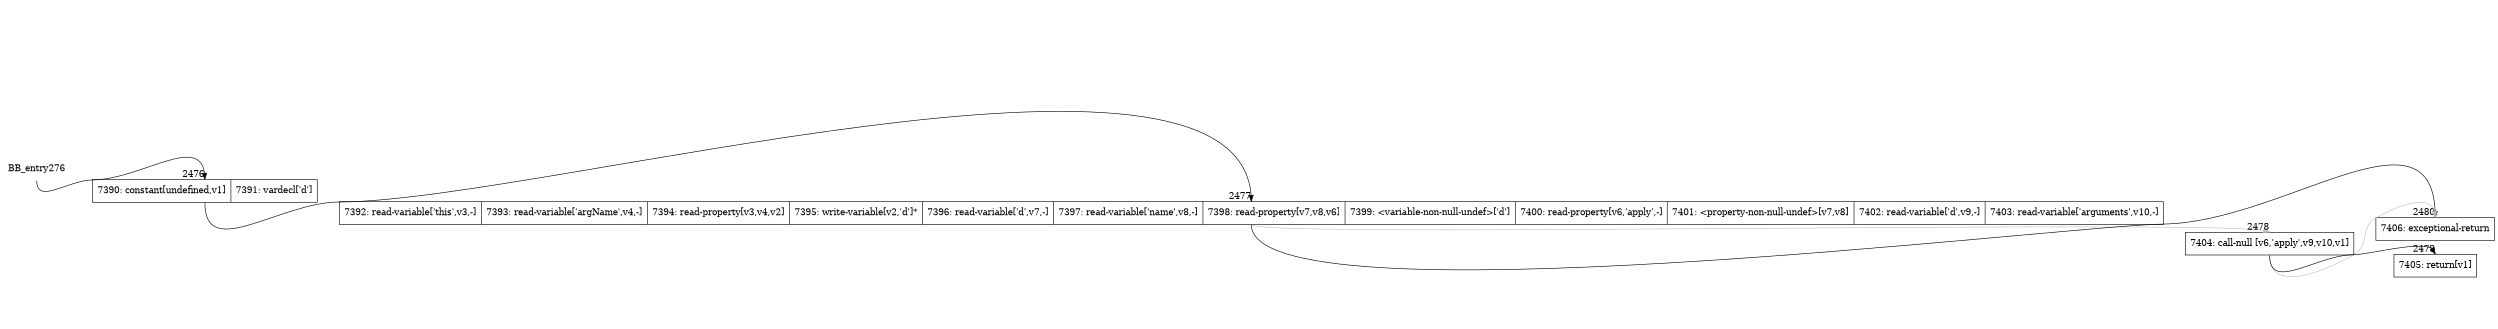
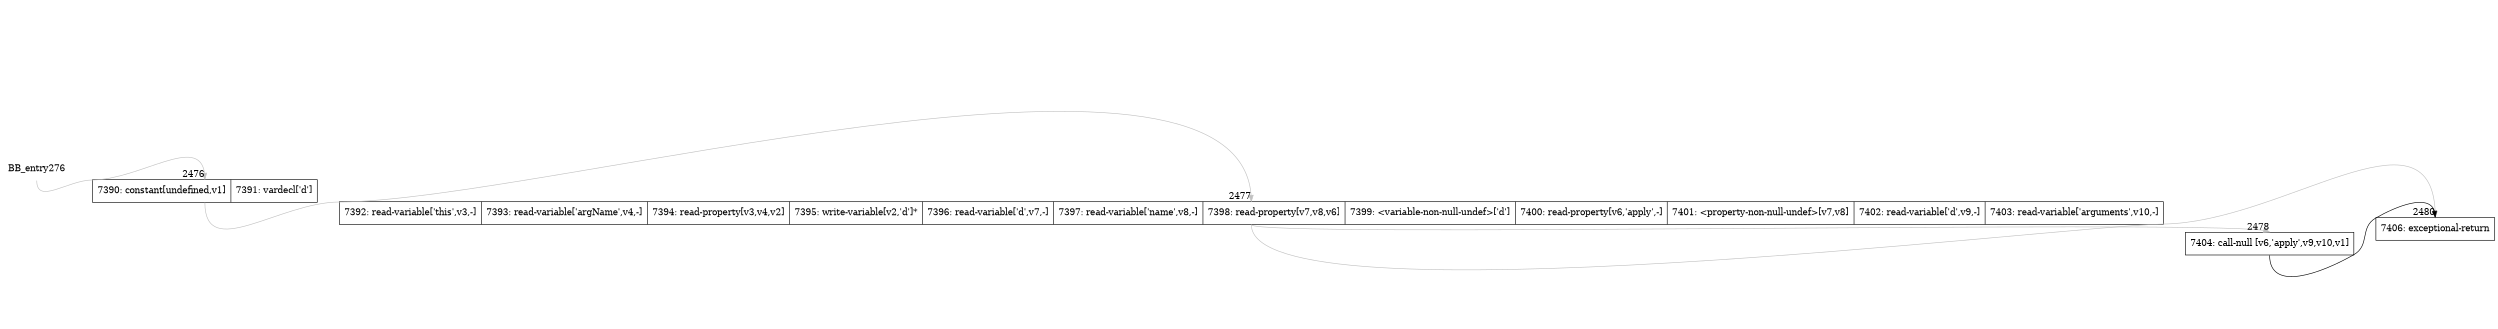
(733, 146) -> (733, 146)
(122, 175) -> (122, 175)
(2361, 248) -> (2357, 252)
(1856, 249) -> (1856, 249)
(2435, 266) -> none
